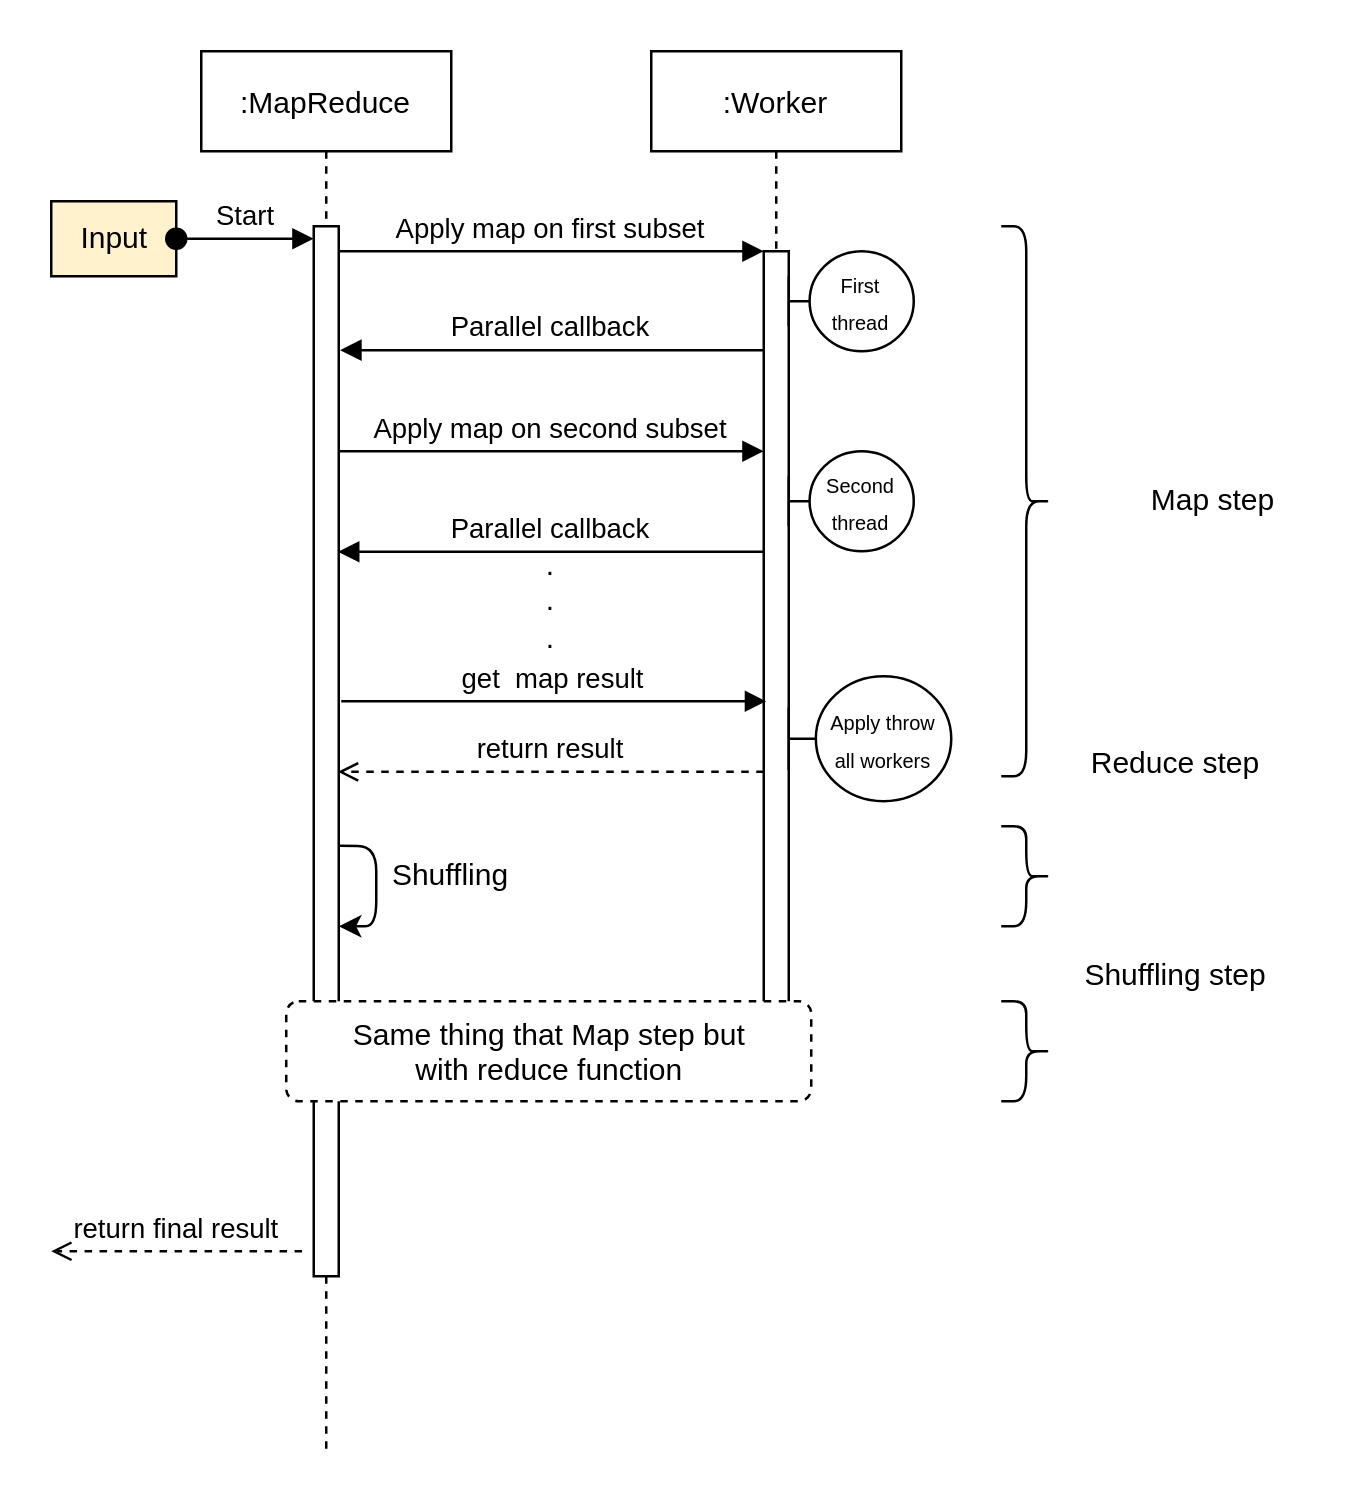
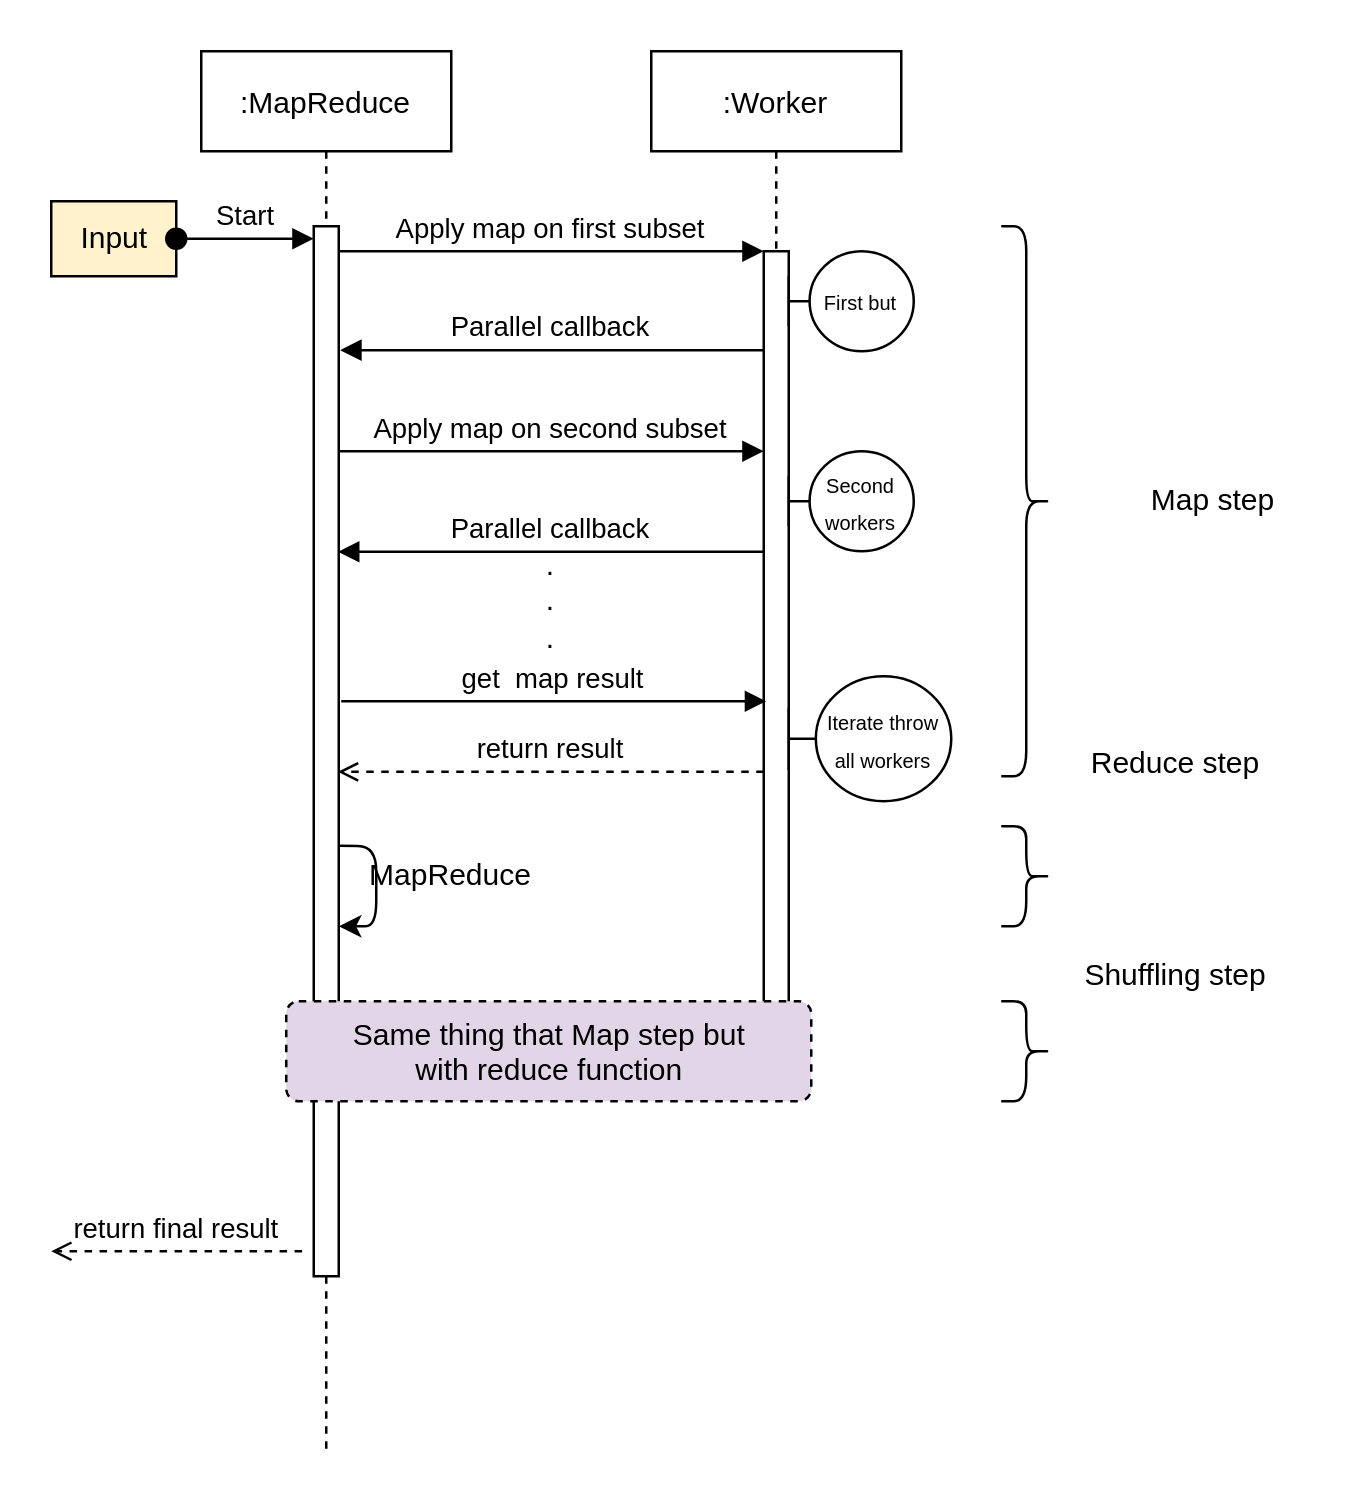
(861, 301) -> (861, 301)
(861, 501) -> (861, 501)
(884, 739) -> (884, 739)
(451, 876) -> (451, 876)
(549, 1051) -> (549, 1051)
